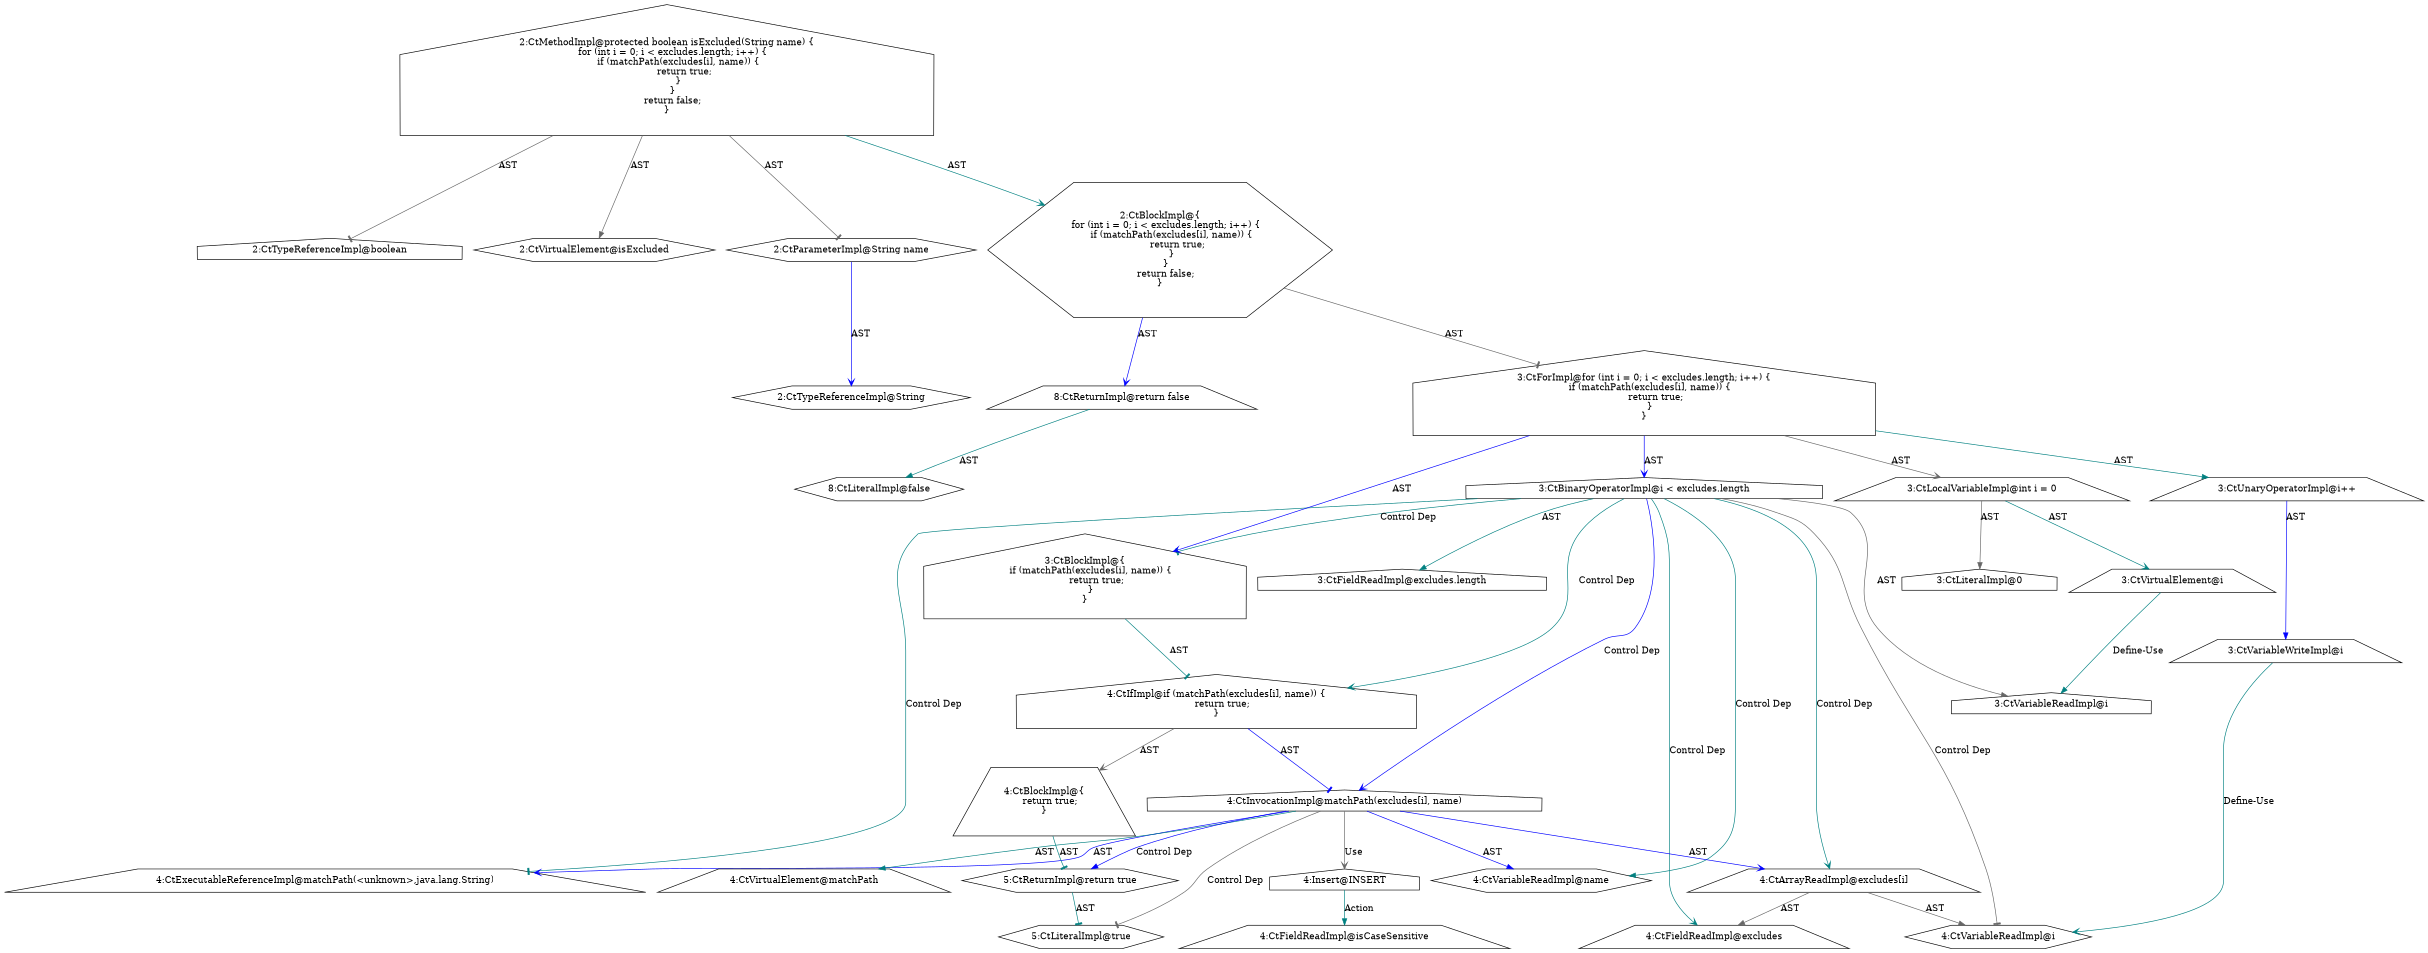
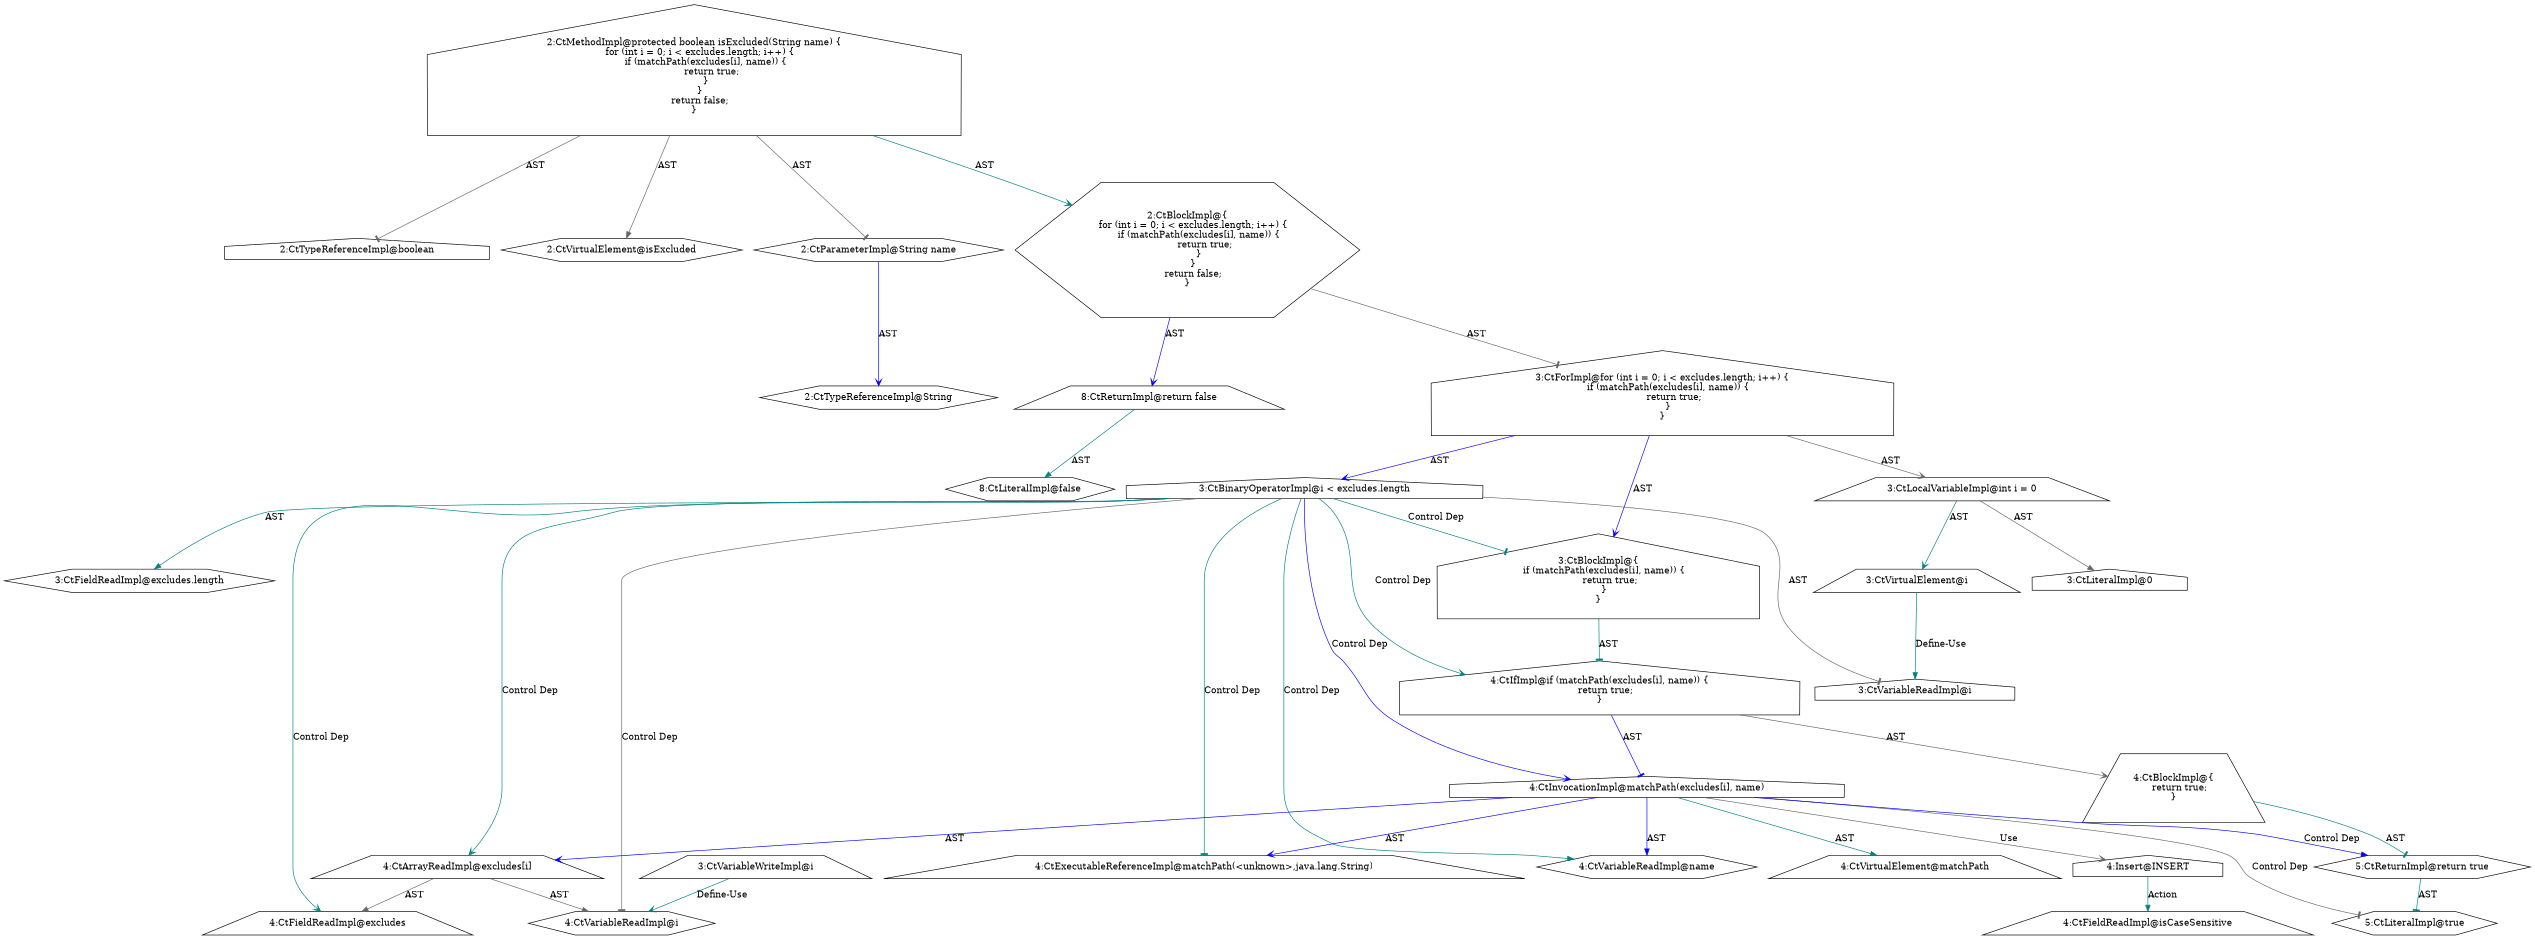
(2287, 489) -> none
(1402, 581) -> (140, 581)
(1866, 604) -> (1727, 521)
